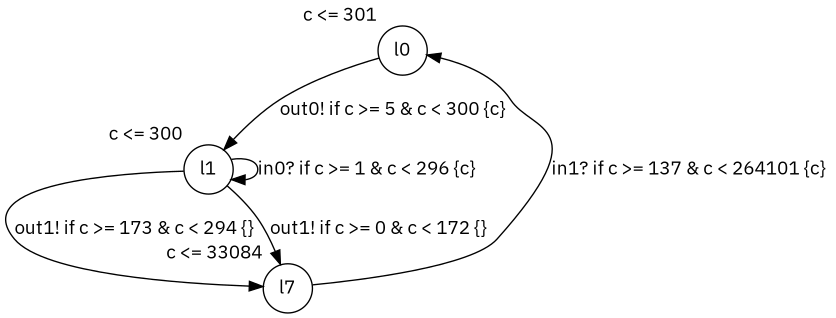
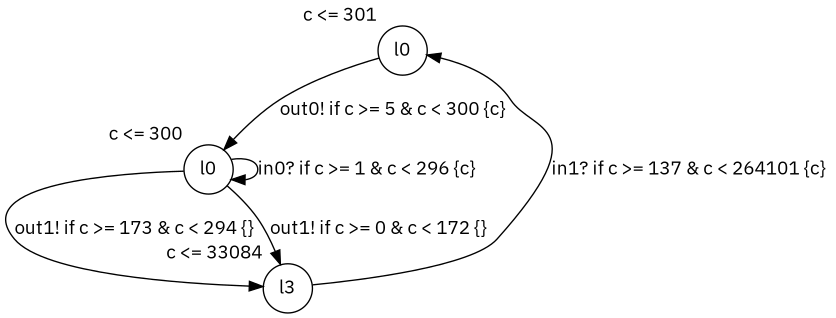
(209, 169) -> (209, 169)
(288, 288) -> (288, 288)
